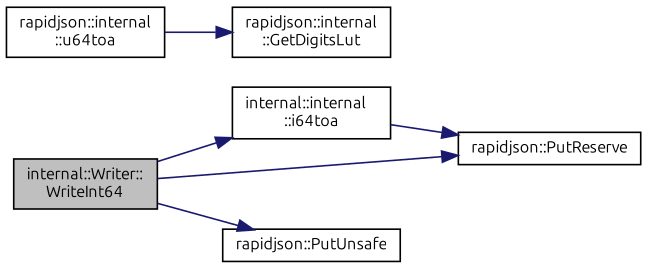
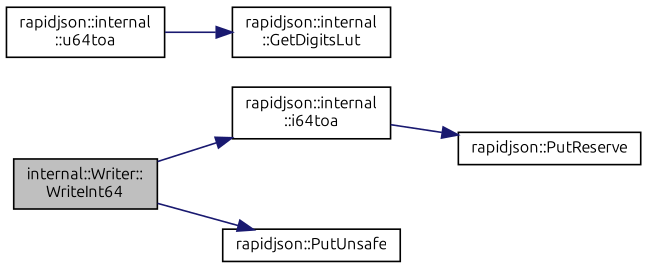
(311, 113) -> (311, 113)
(300, 168) -> none
